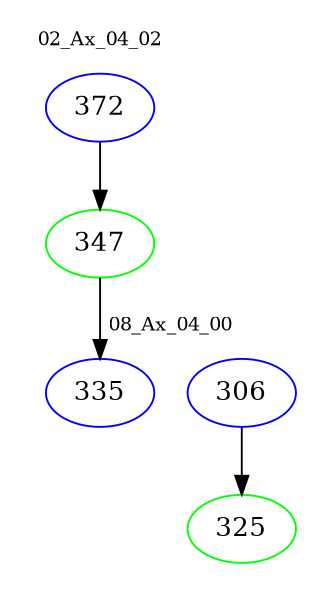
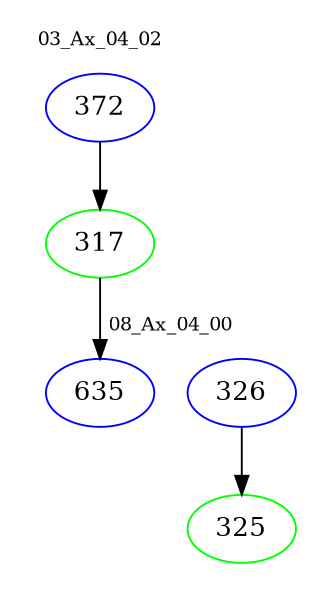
(100, 41) -> (100, 41)
(100, 244) -> (100, 244)
(100, 393) -> (100, 393)
(242, 393) -> (242, 393)
